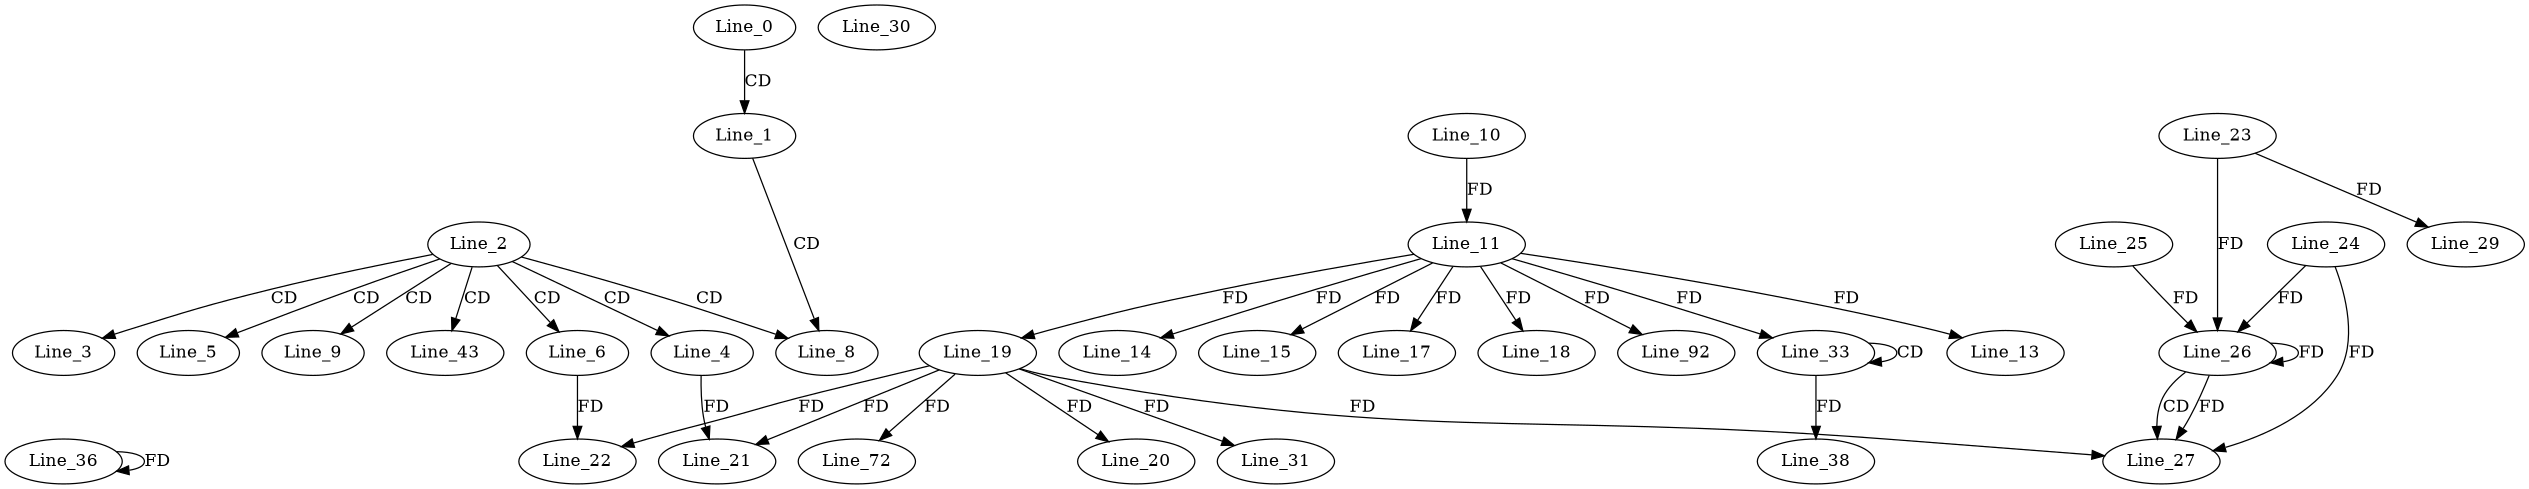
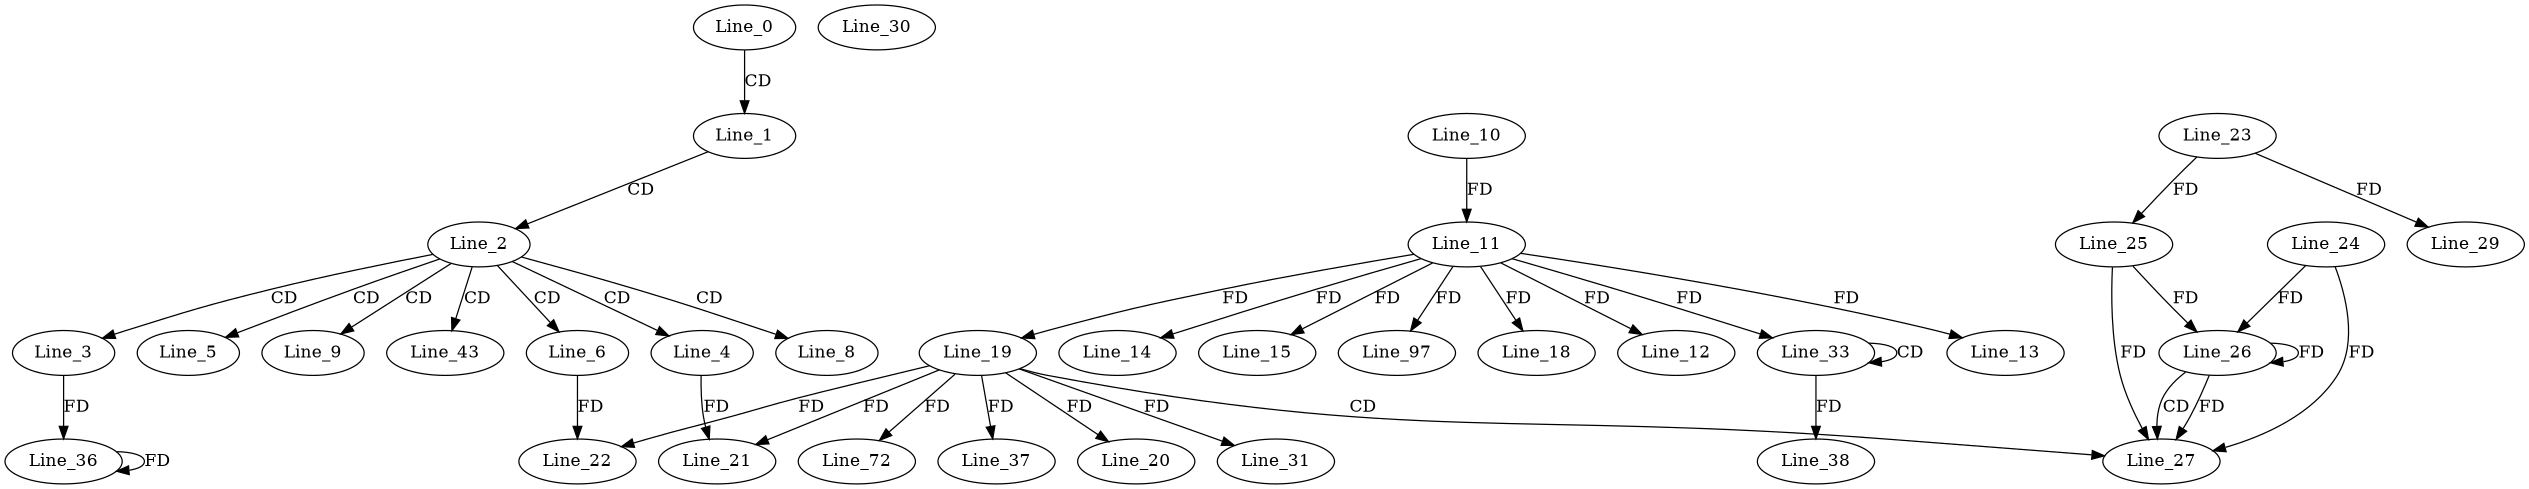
(783, 238) -> (618, 188)
(2218, 238) -> (2169, 185)
none -> (2115, 350)
(1397, 353) -> (1397, 353)
(1676, 353) -> (1676, 353)
none -> (64, 401)
(1363, 407) -> (1363, 407)
none -> (997, 461)
